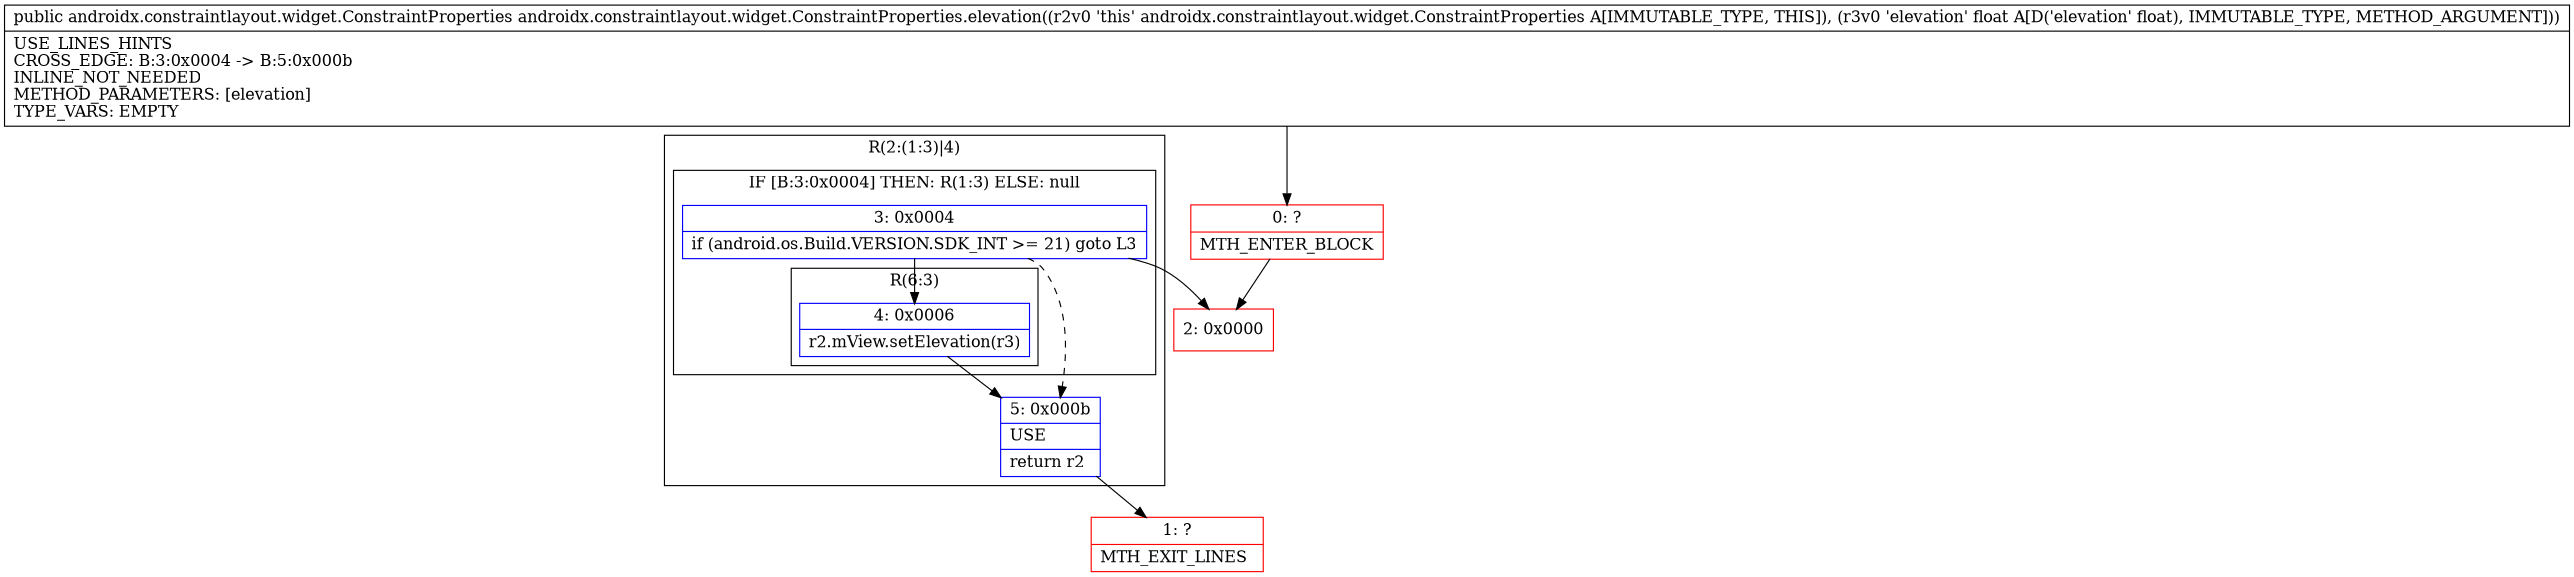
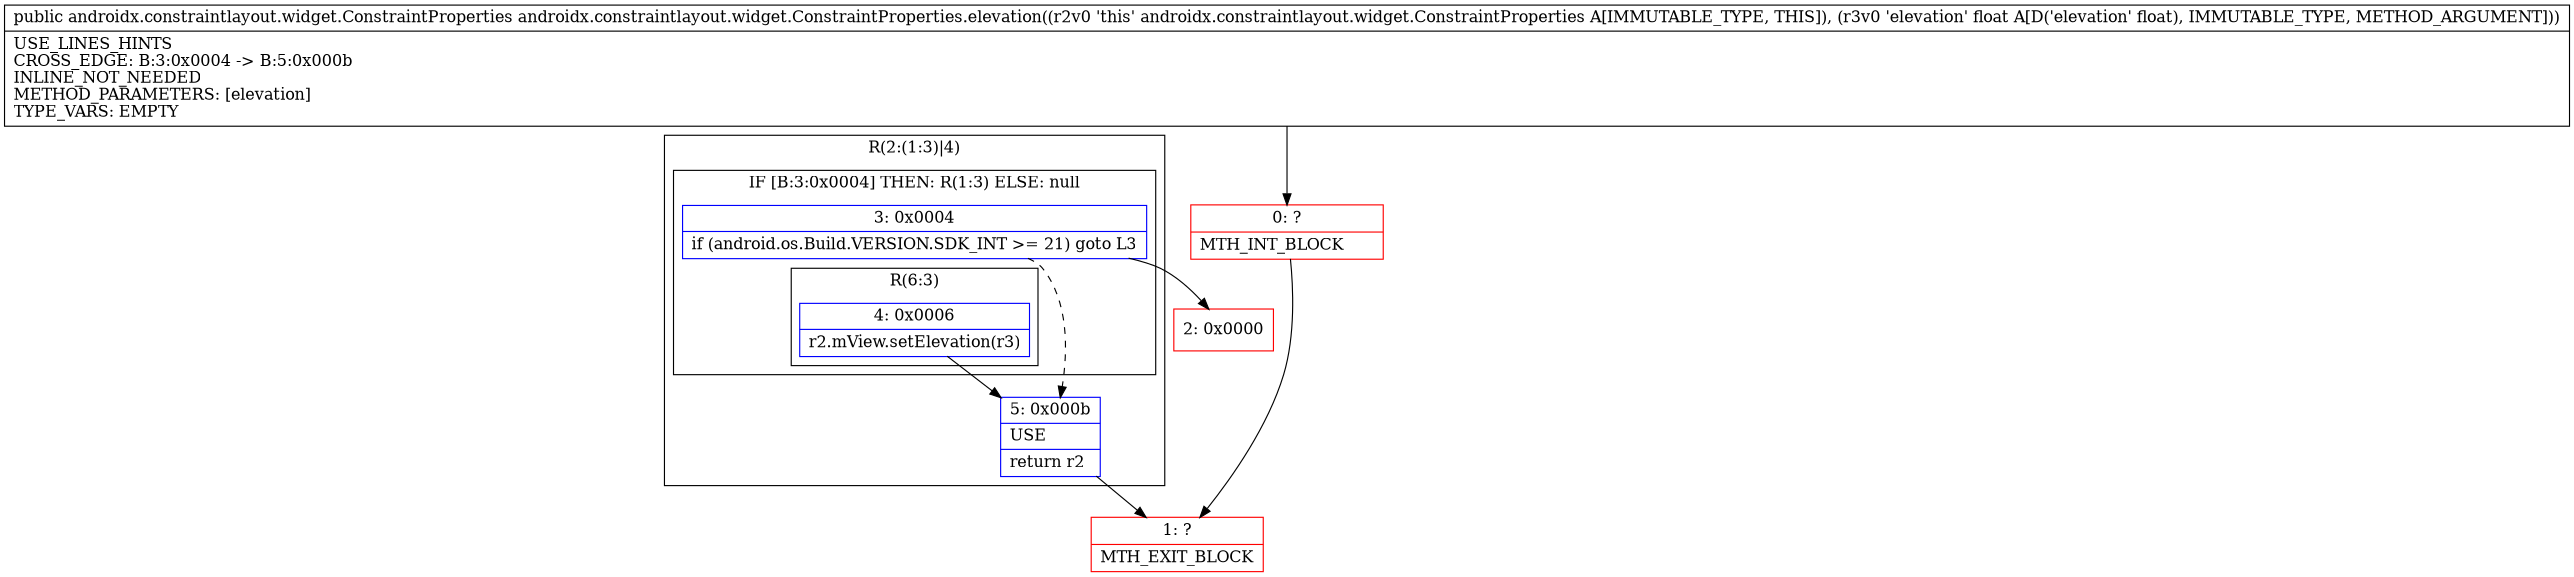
(1287, 245) -> (1272, 245)
(915, 275) -> none
(1256, 279) -> (1277, 393)
(1174, 557) -> (1177, 557)
